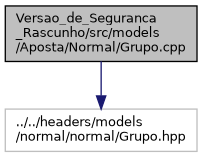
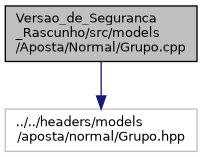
(101, 130) -> (101, 130)
